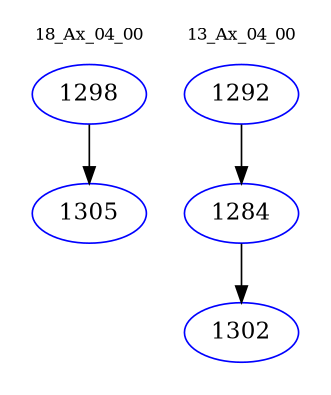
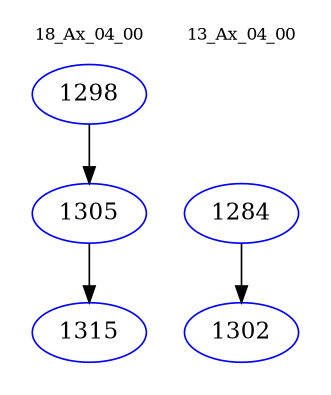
(242, 94) -> none
none -> (89, 332)
